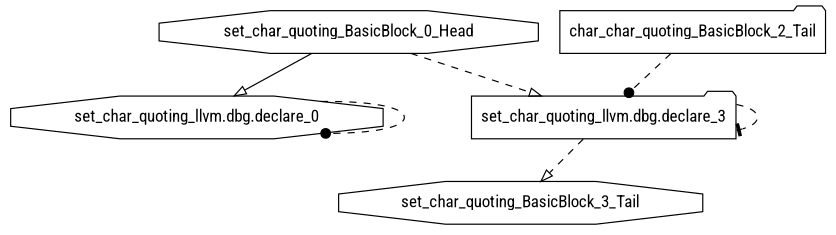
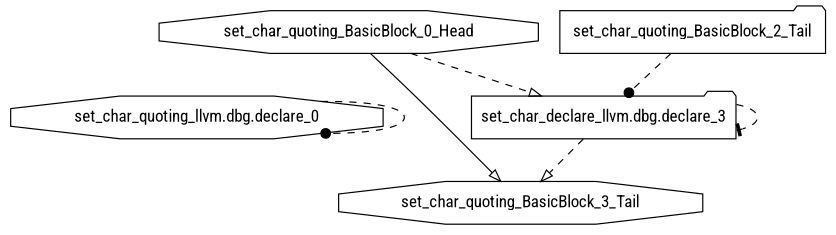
(693, 32) -> (693, 32)
(278, 72) -> (432, 112)
(604, 117) -> (604, 117)
